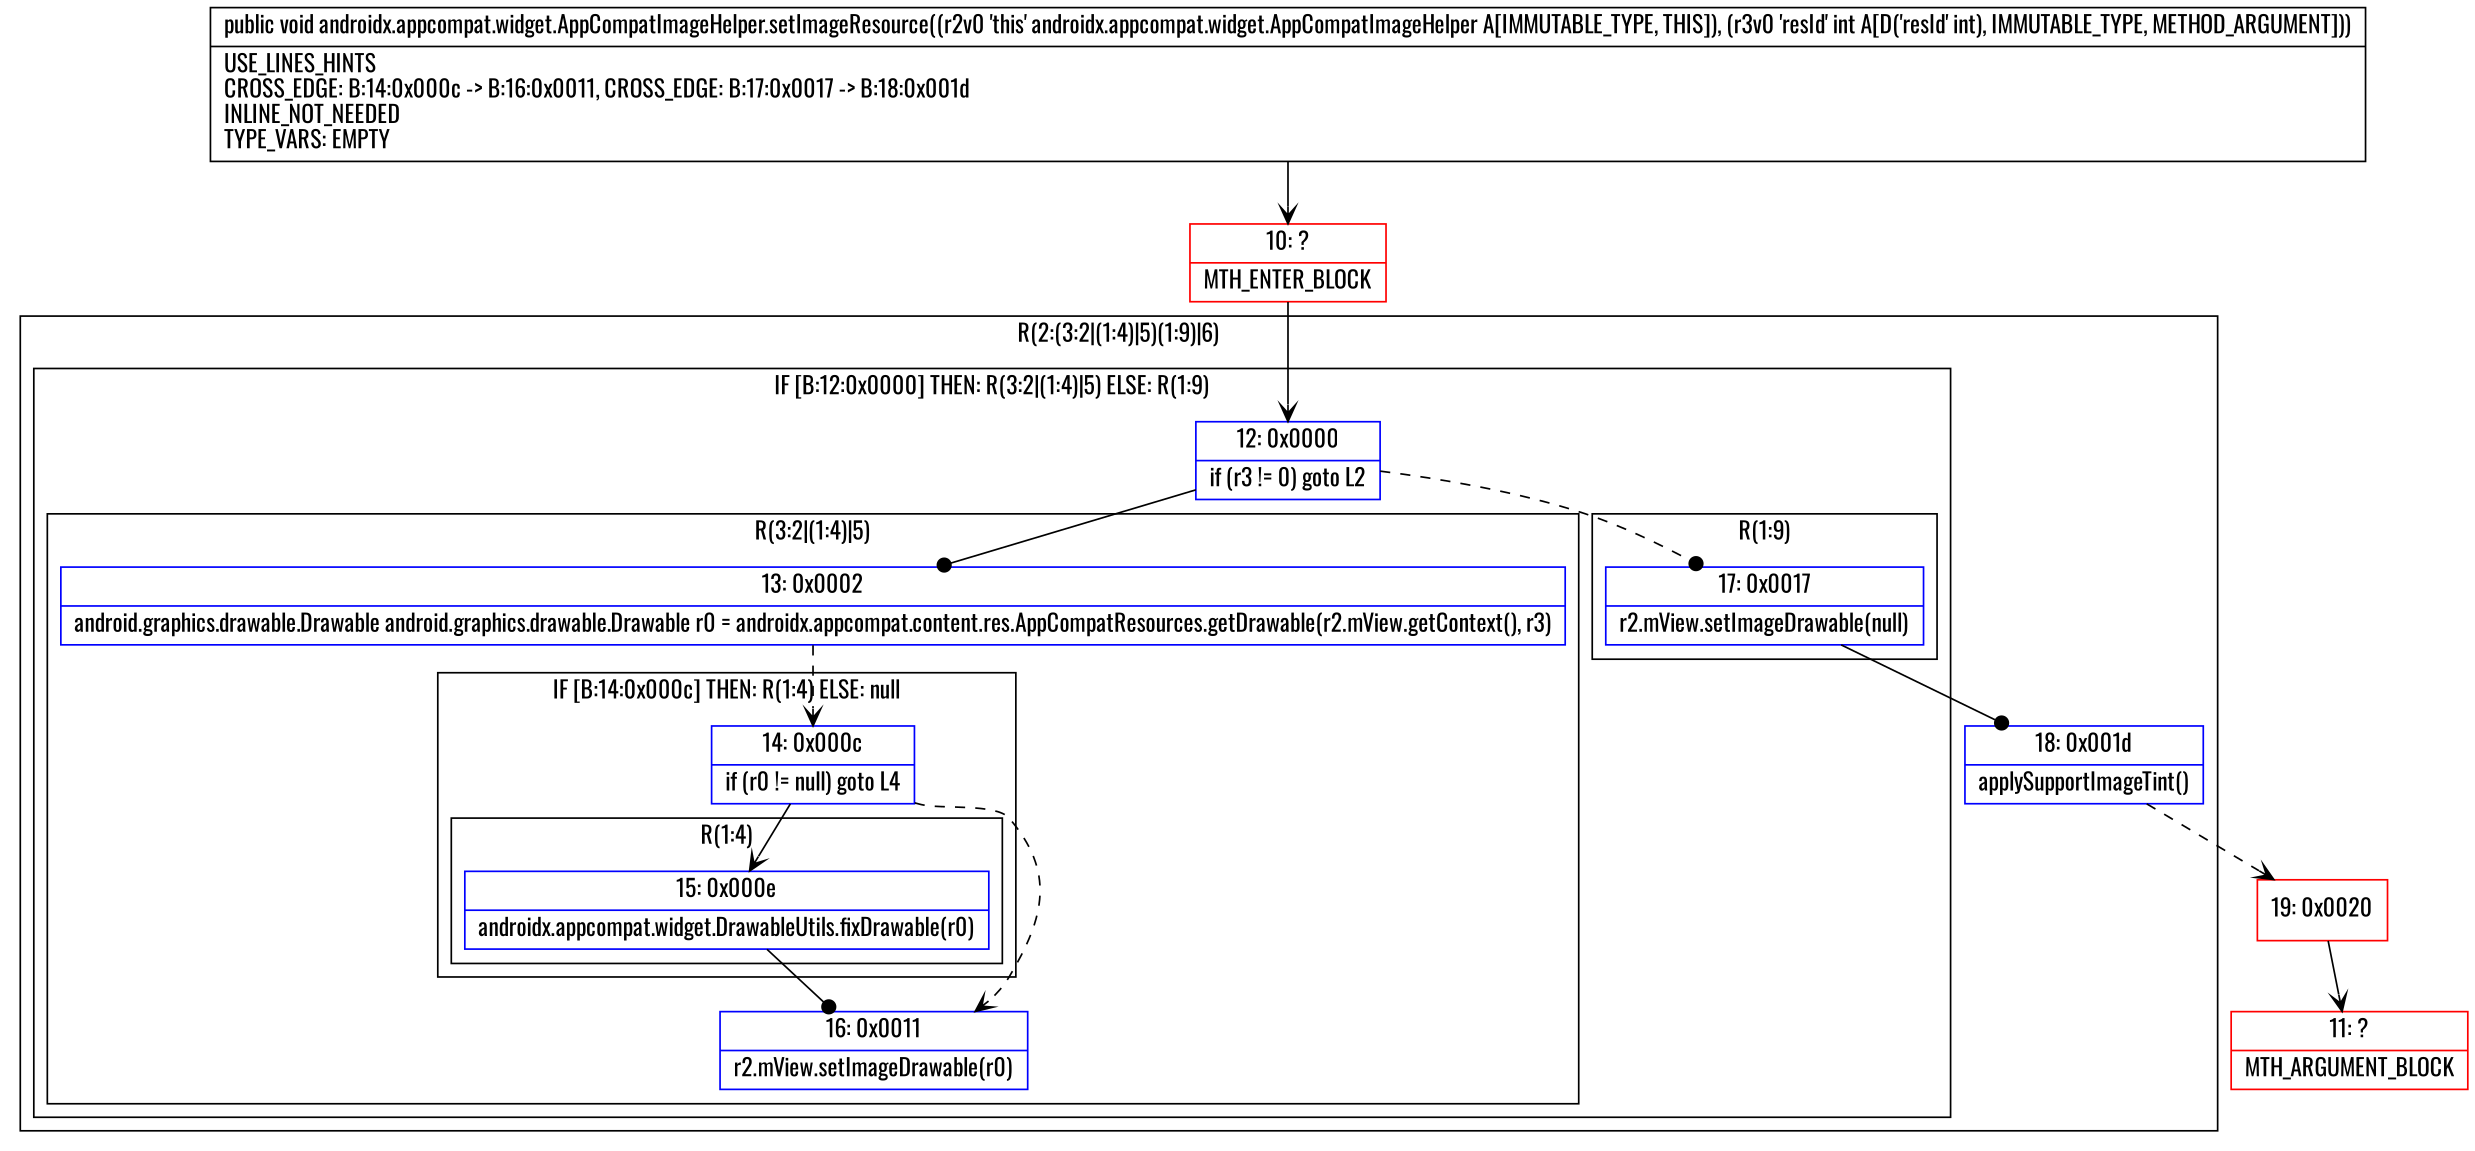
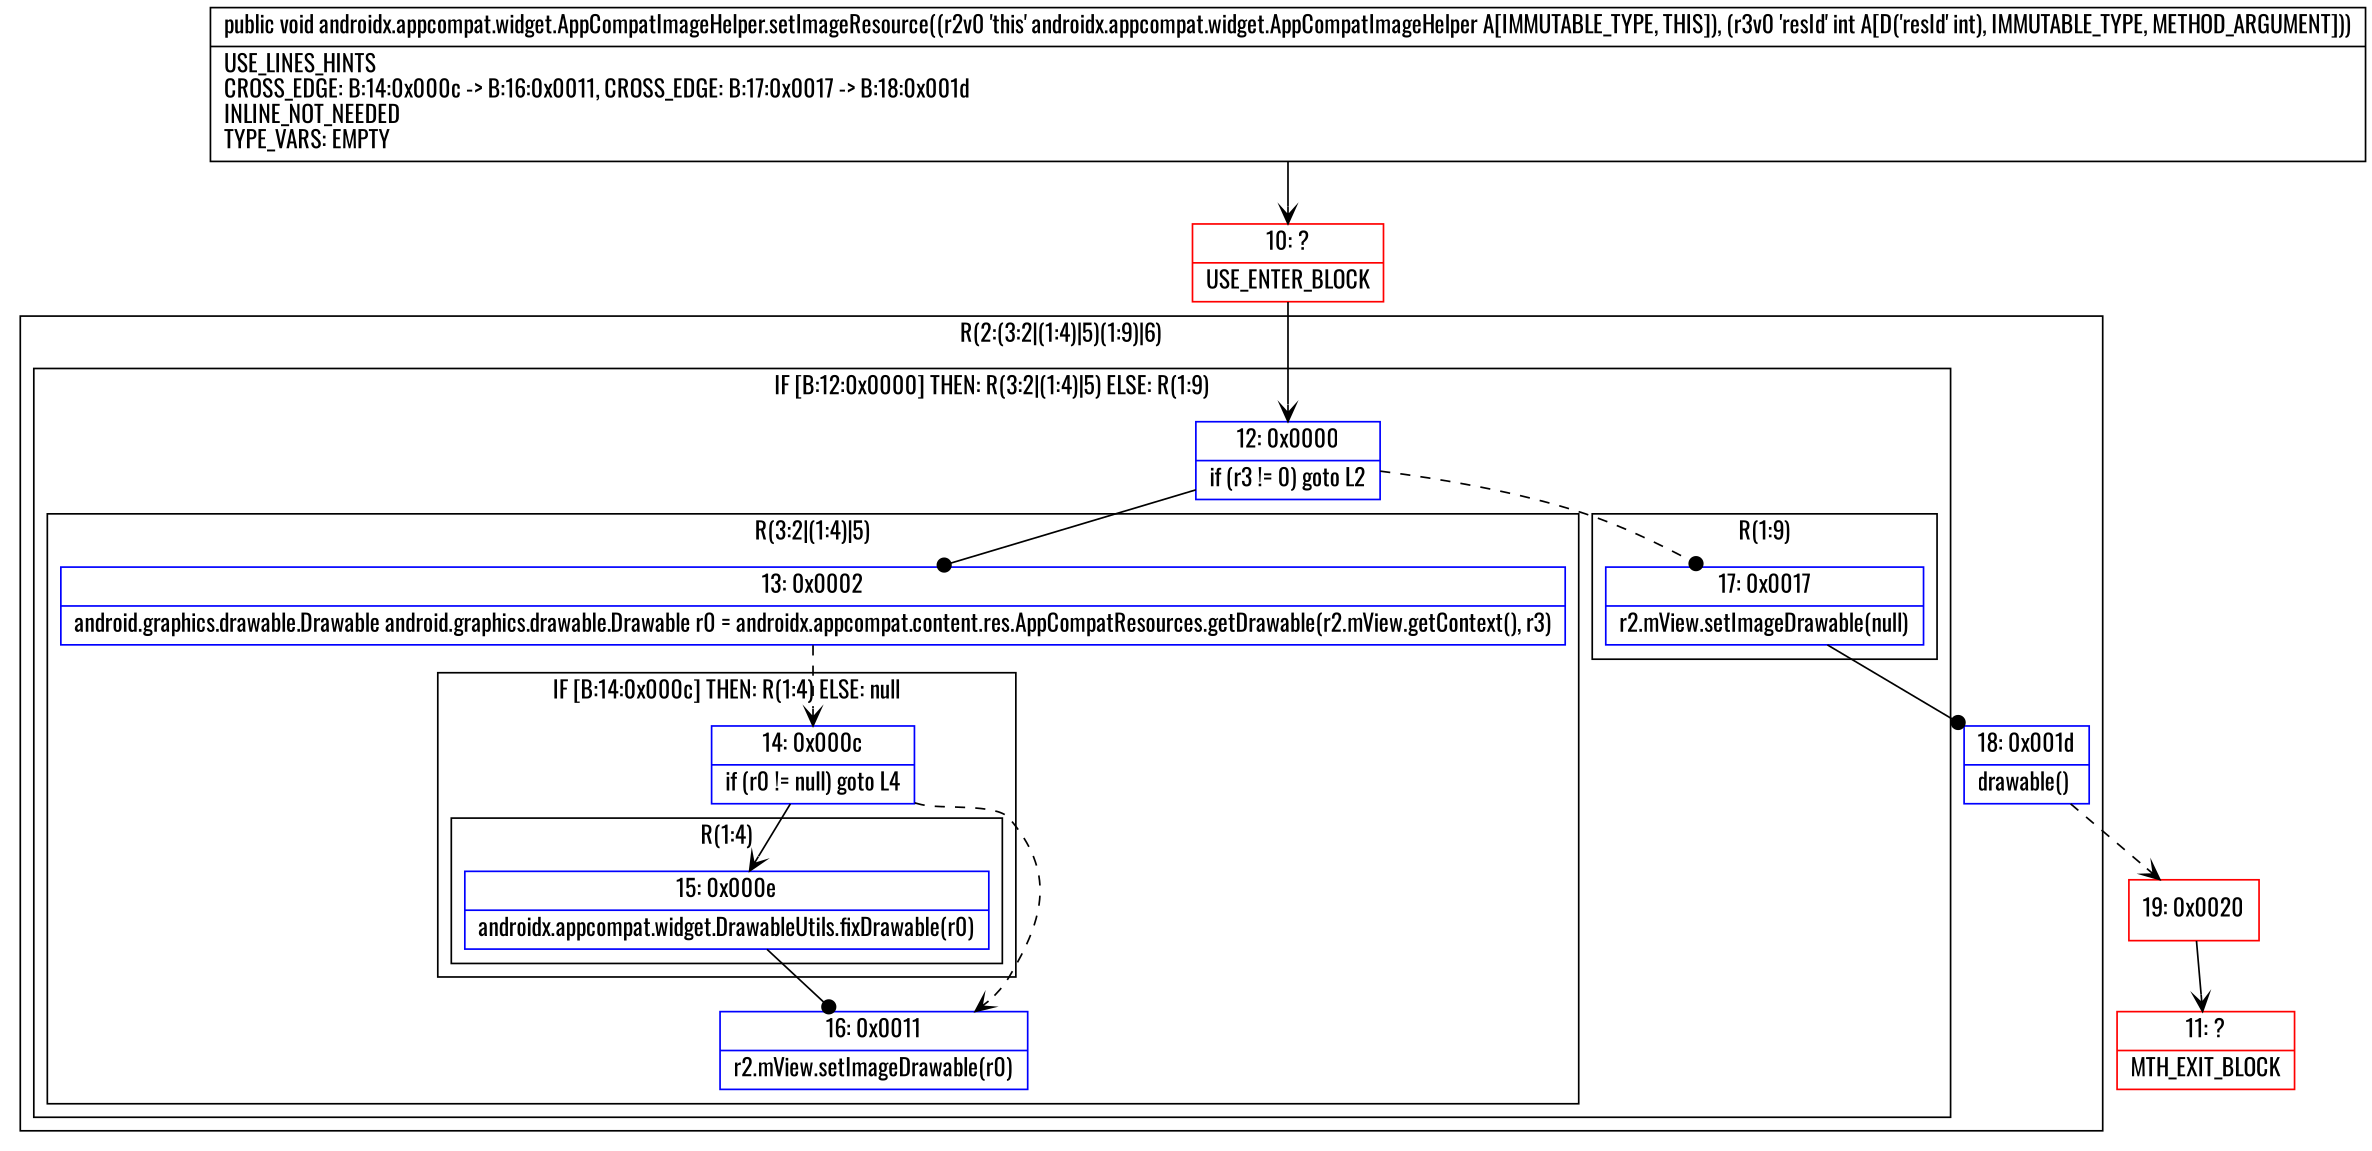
(1288, 281) -> (1288, 281)
(2084, 783) -> (2024, 783)
(2349, 1069) -> (2206, 1069)
